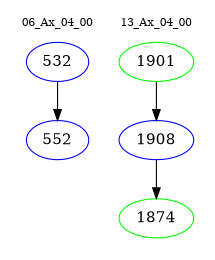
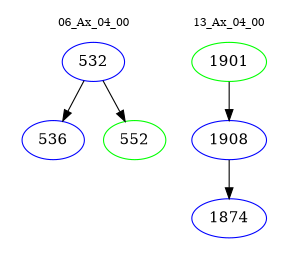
none -> (53, 140)
(58, 140) -> (135, 140)
(156, 218) -> (229, 218)
